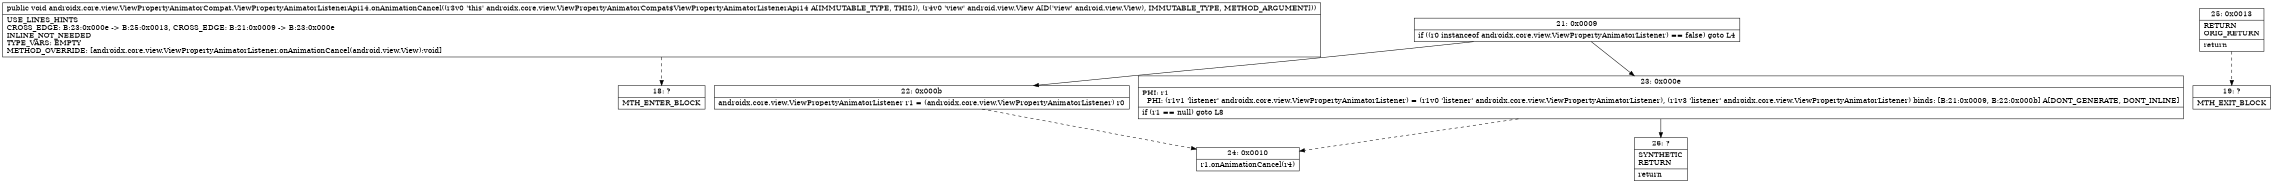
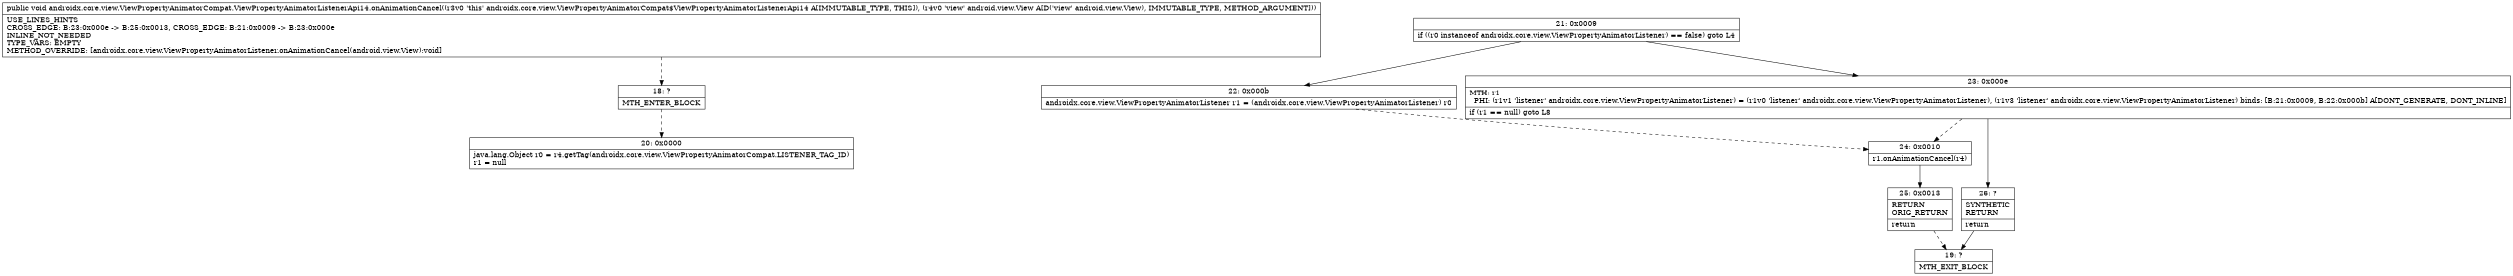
(1157, 93) -> (1486, 93)
none -> (662, 153)
none -> (1920, 174)
none -> (1969, 238)
